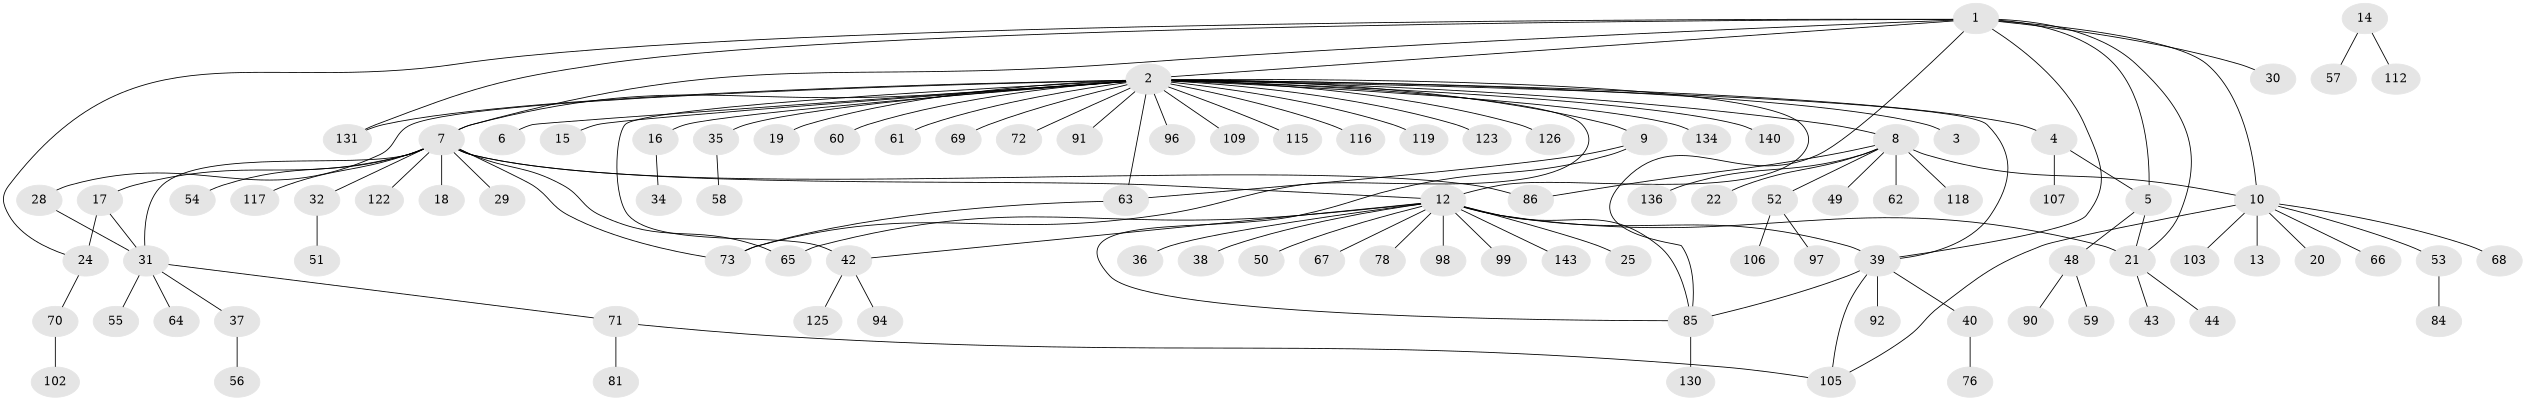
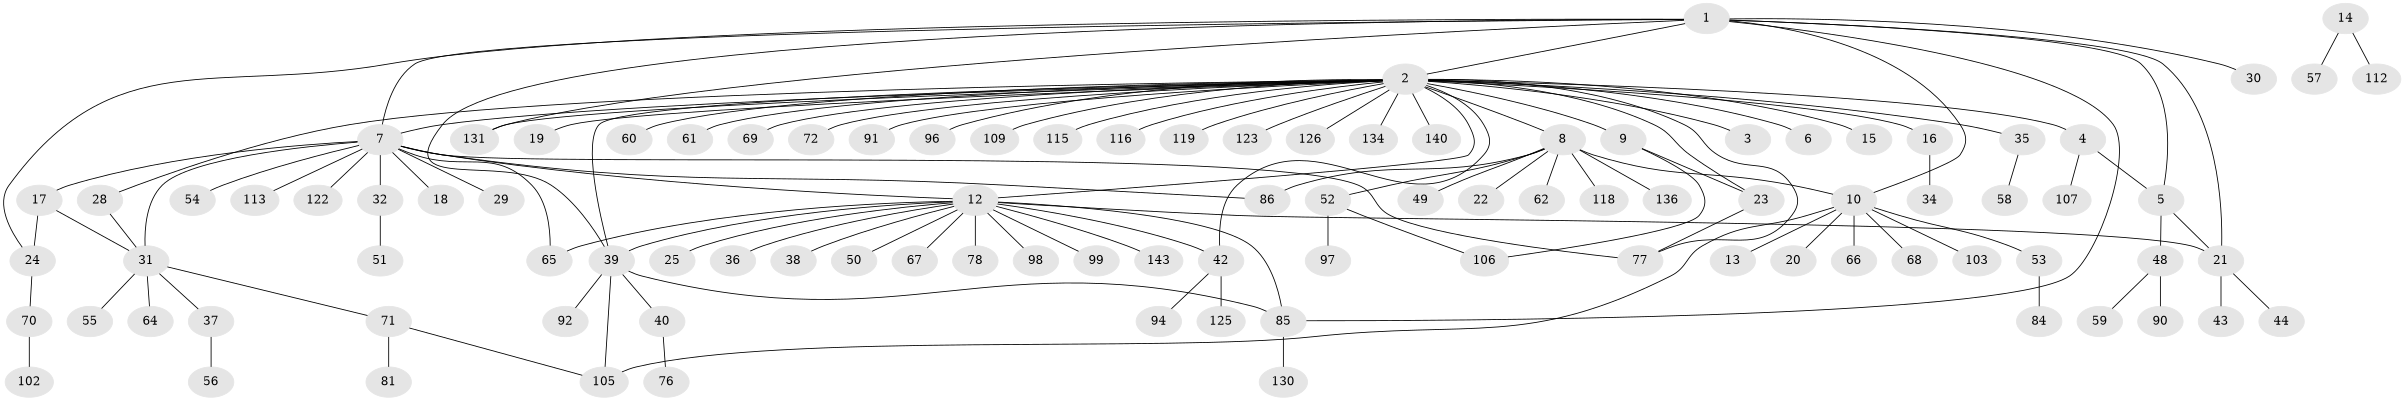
(255, 200) -> (255, 200)
(1126, 200) -> (1761, 200)
(728, 261) -> (1640, 261)
(1107, 272) -> (1655, 231)
